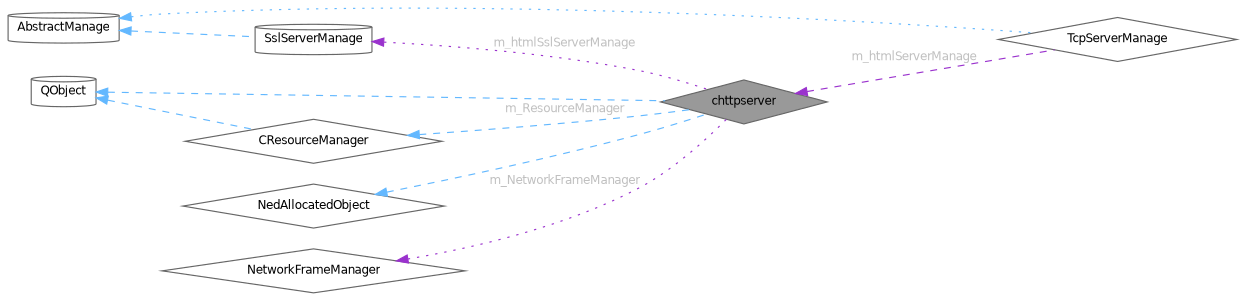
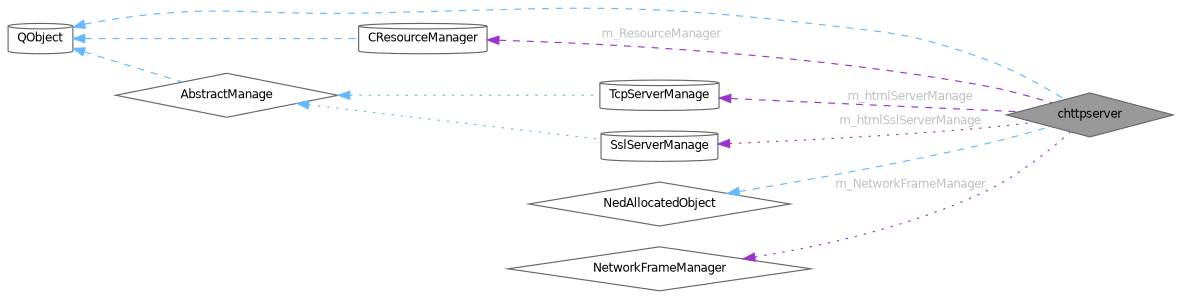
(64, 28) -> (227, 95)
(193, 34) -> (455, 122)
(1118, 39) -> (659, 95)
none -> (133, 67)
(931, 71) -> (875, 105)
(555, 124) -> (777, 58)
(314, 141) -> (423, 39)
